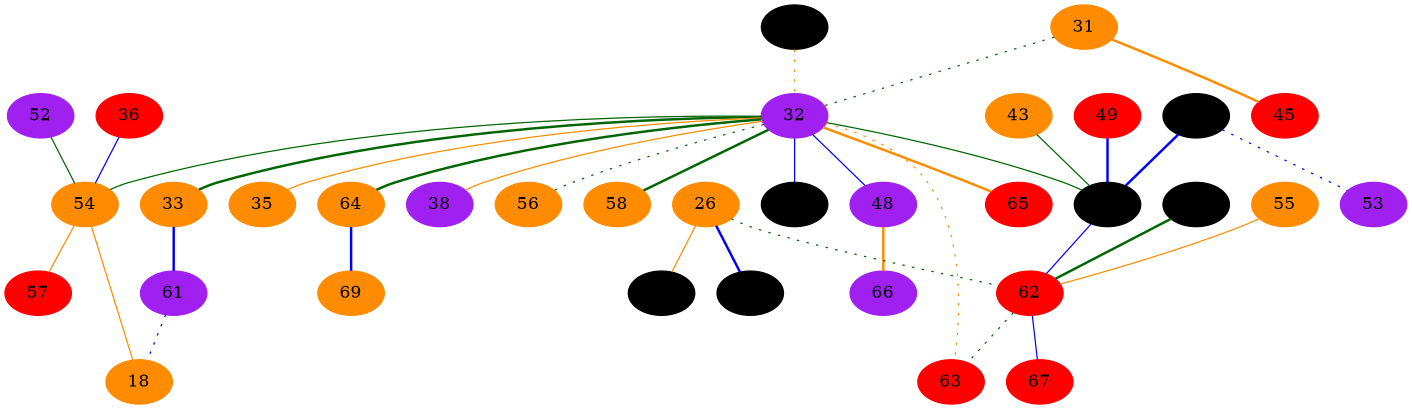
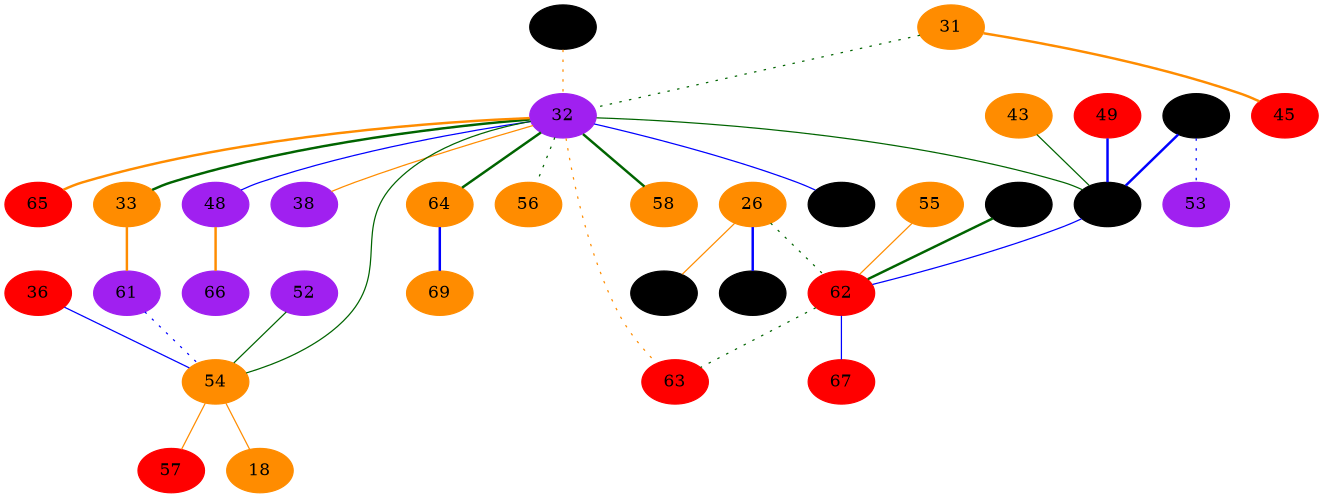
(262, 205) -> none
(174, 249) -> (127, 249)
(156, 338) -> (171, 337)
